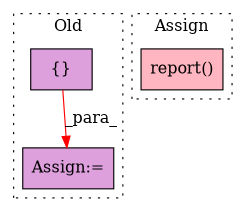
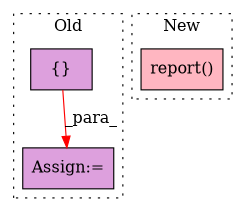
(182, 27) -> (182, 27)
